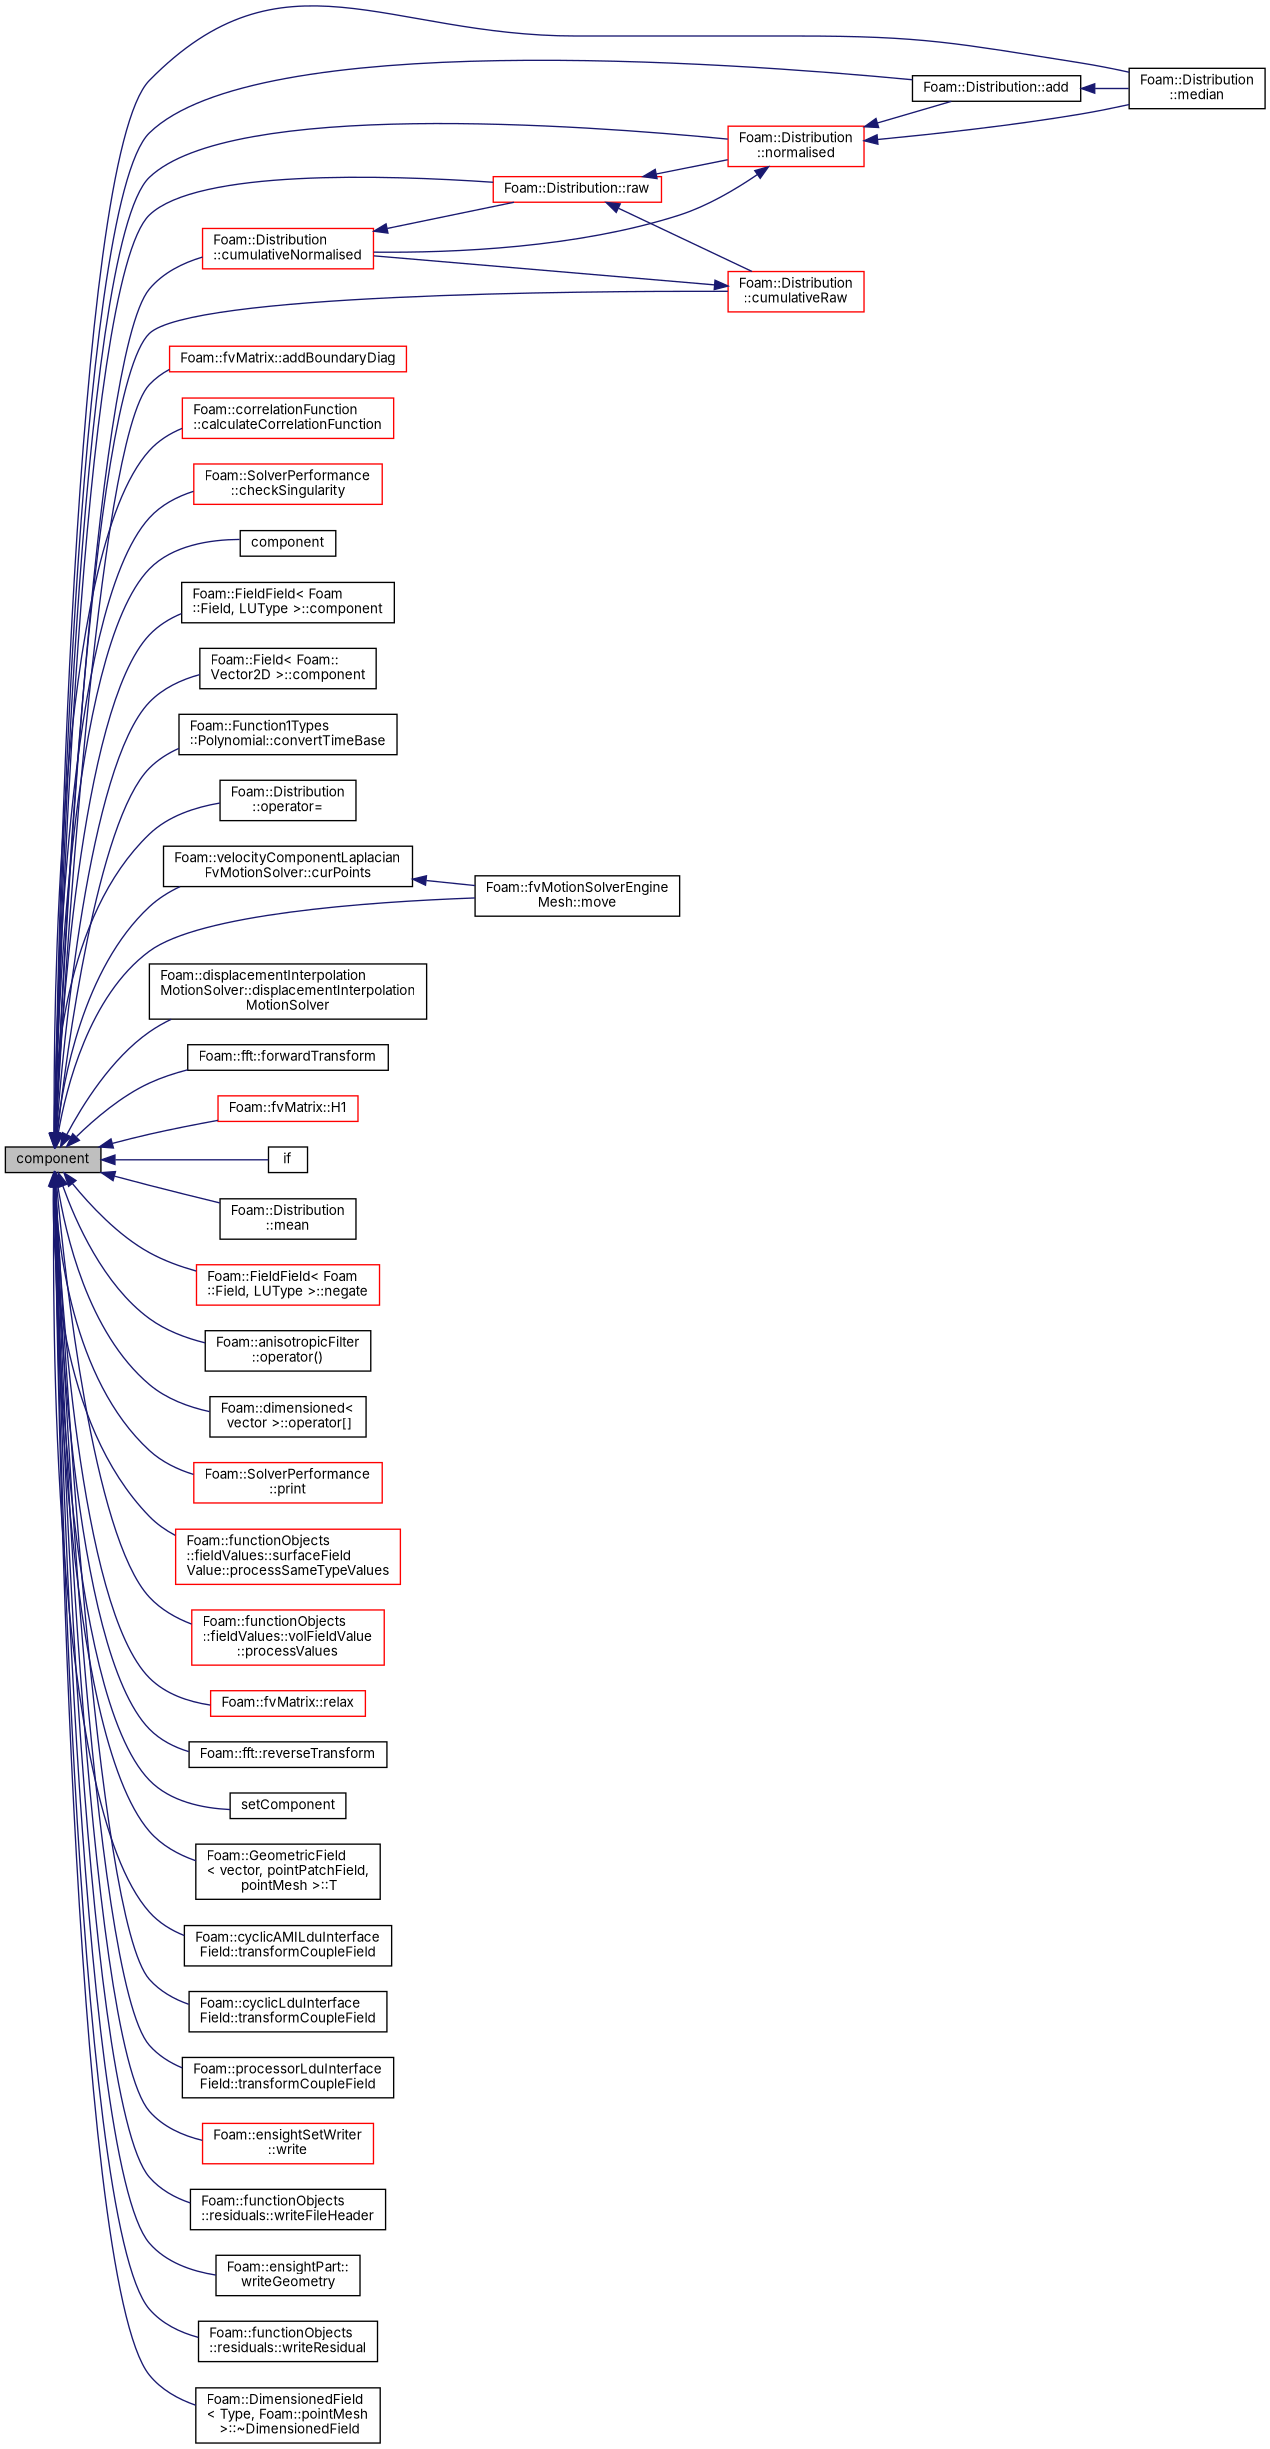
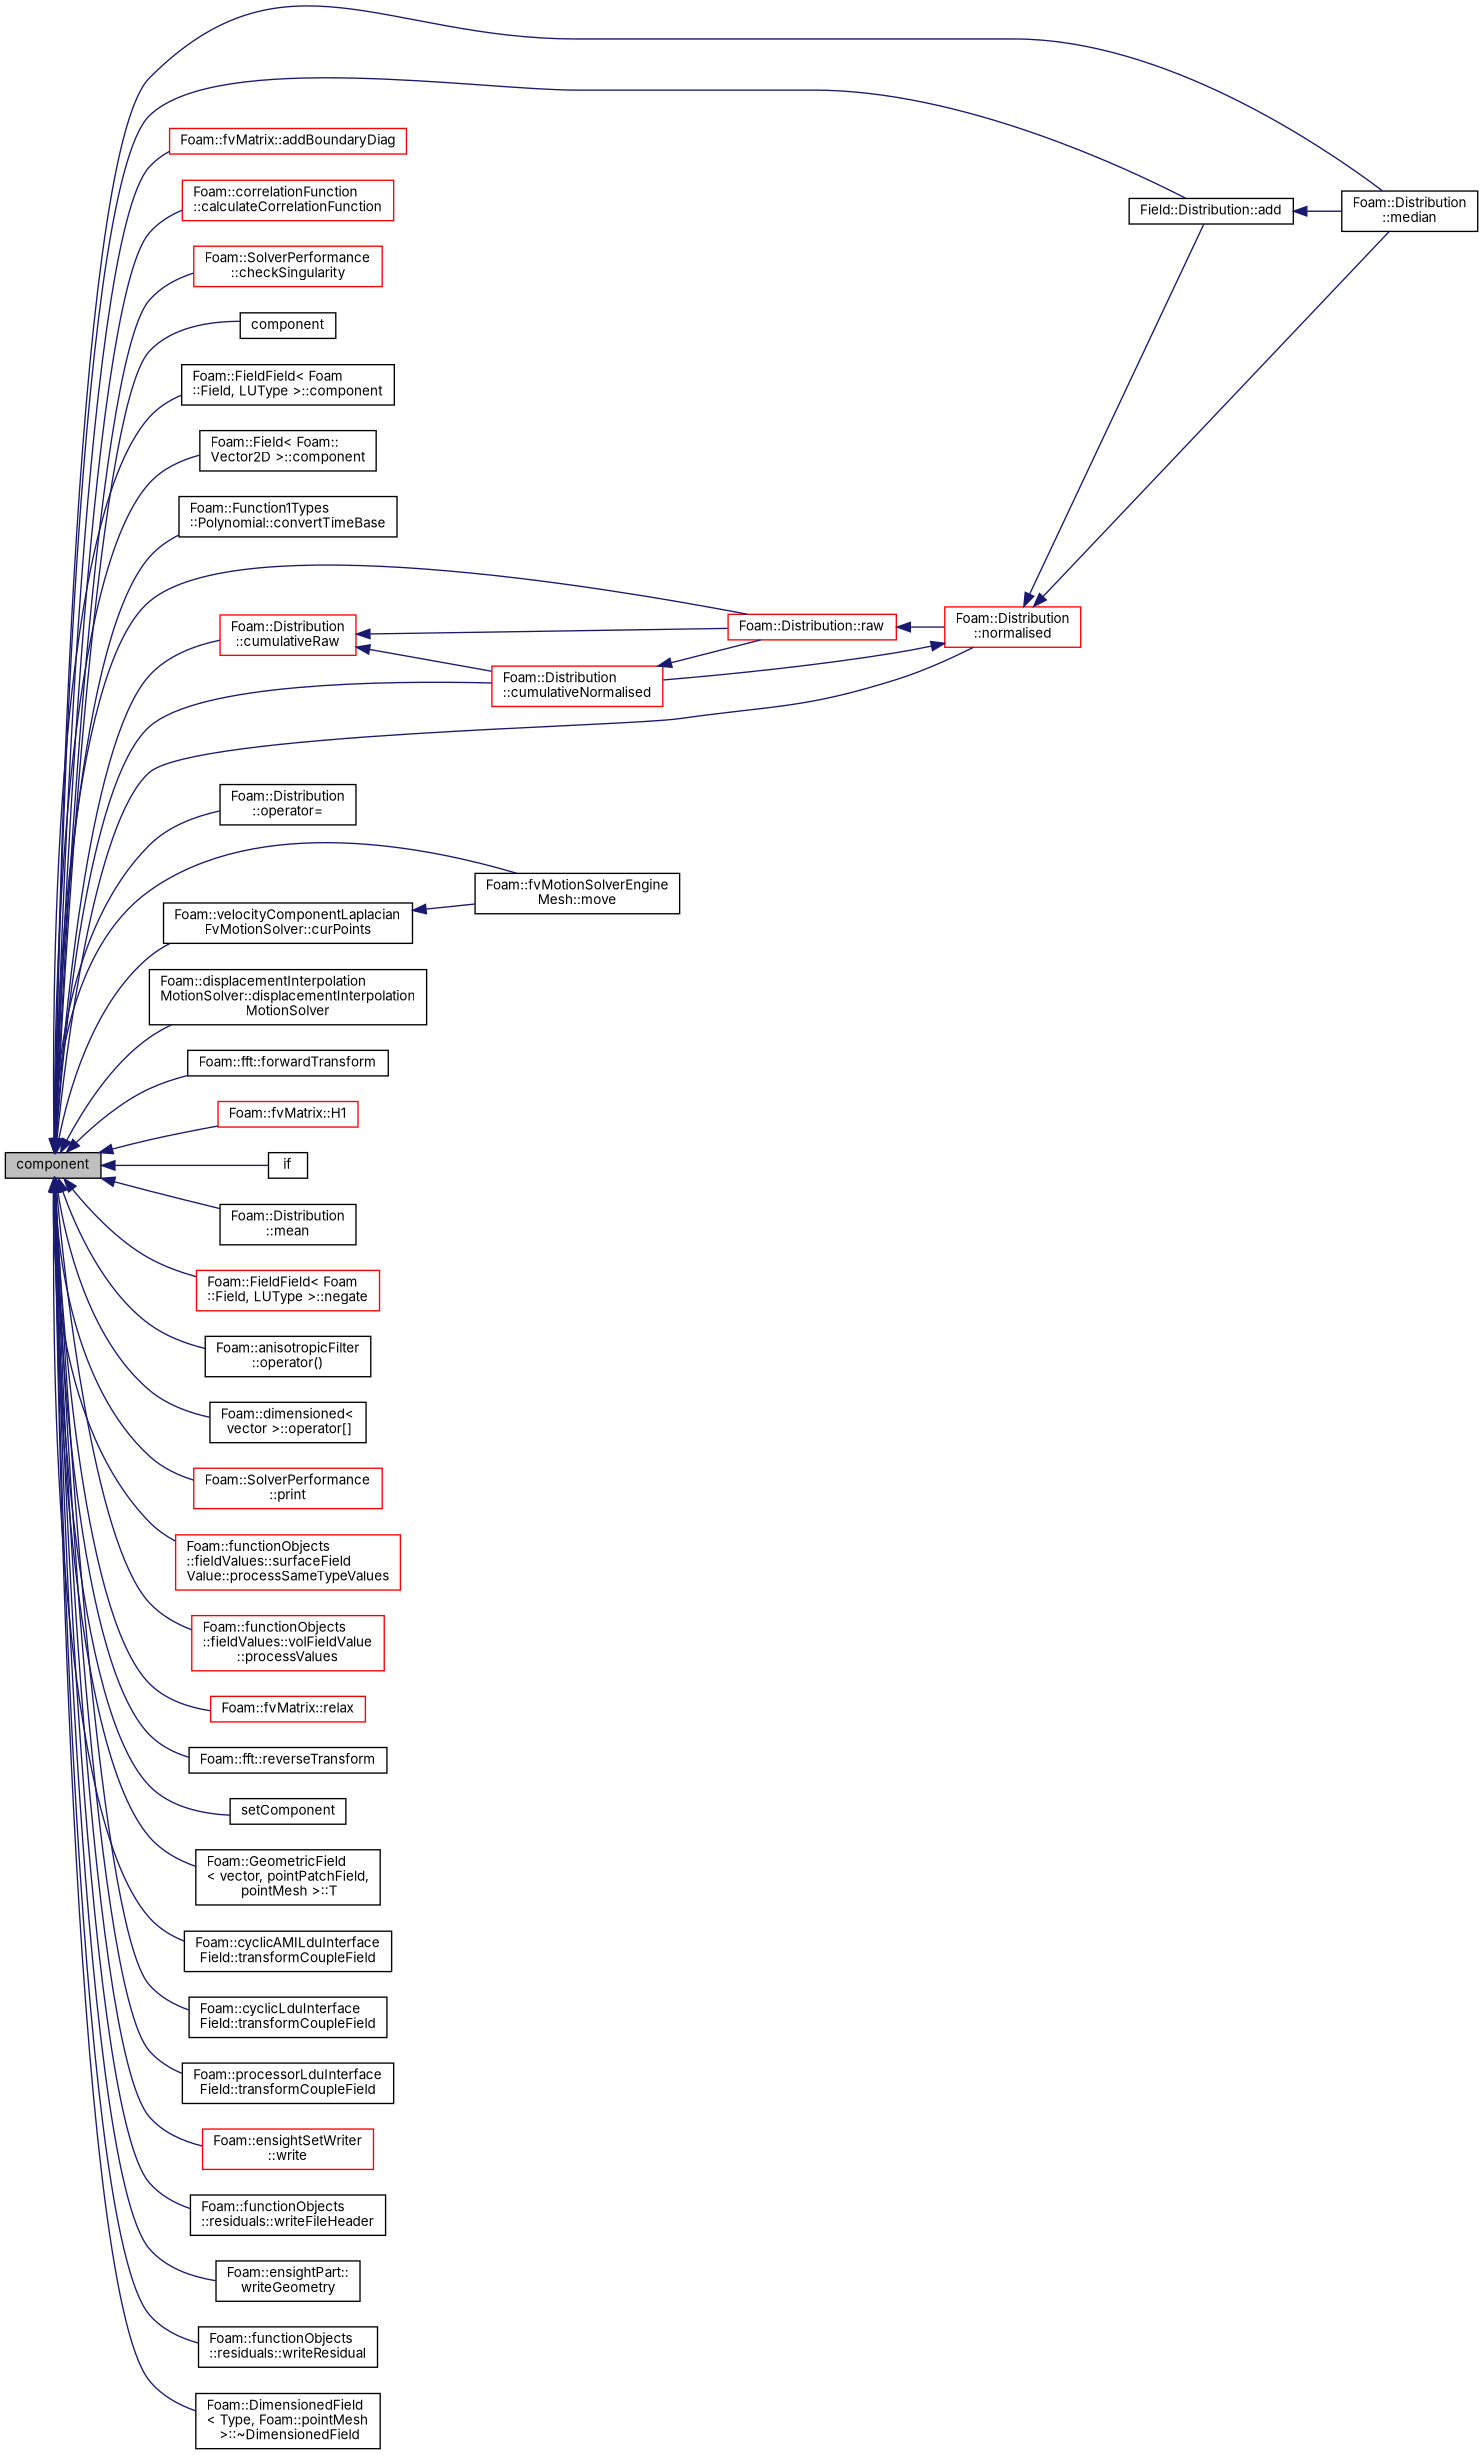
(997, 89) -> (1211, 211)
(685, 240) -> (549, 631)
